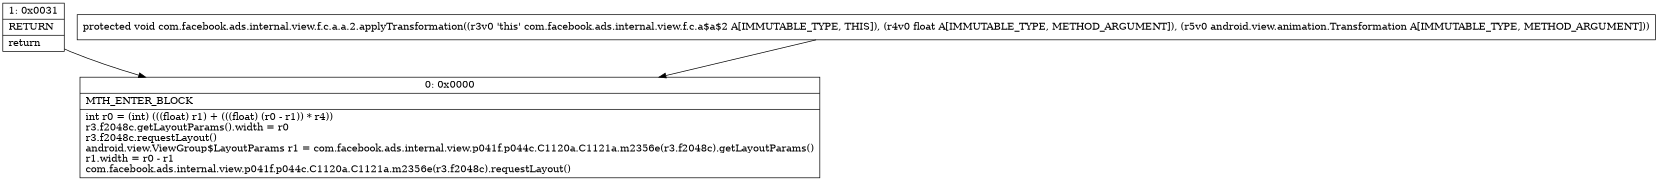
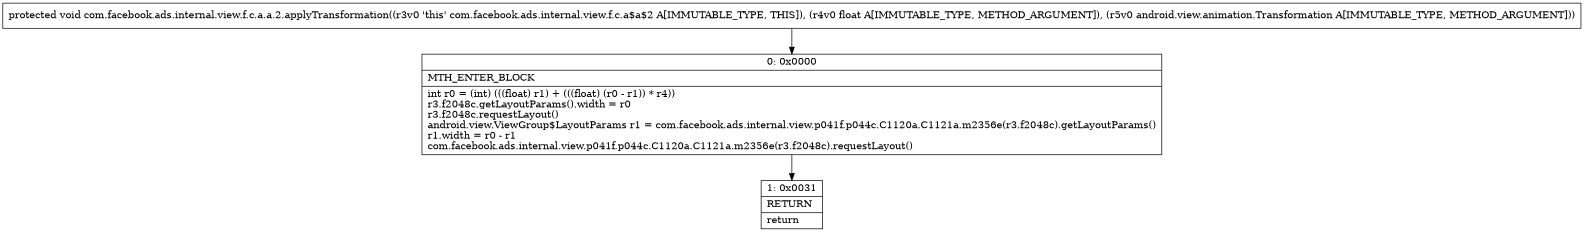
(101, 63) -> (792, 164)
